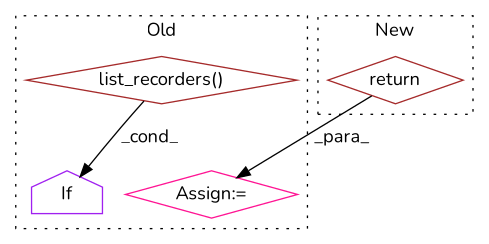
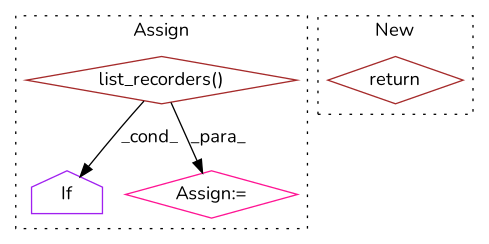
(162, 31) -> (162, 31)
(316, 130) -> (184, 132)
